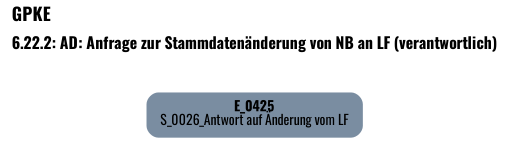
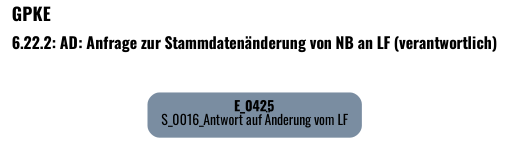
(255, 121) -> (255, 121)
